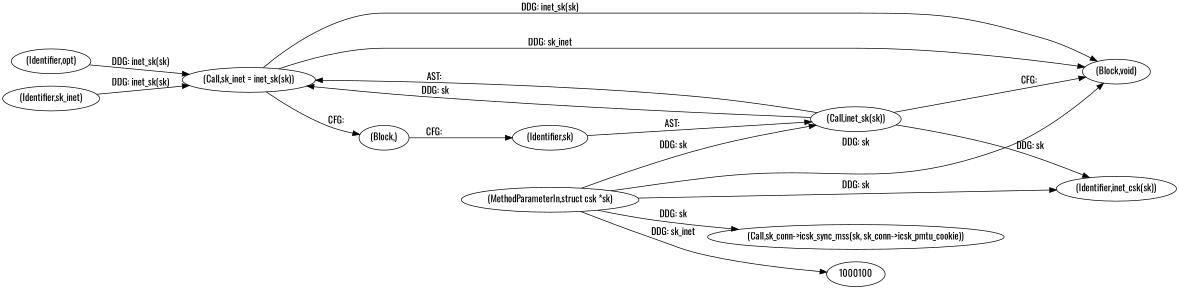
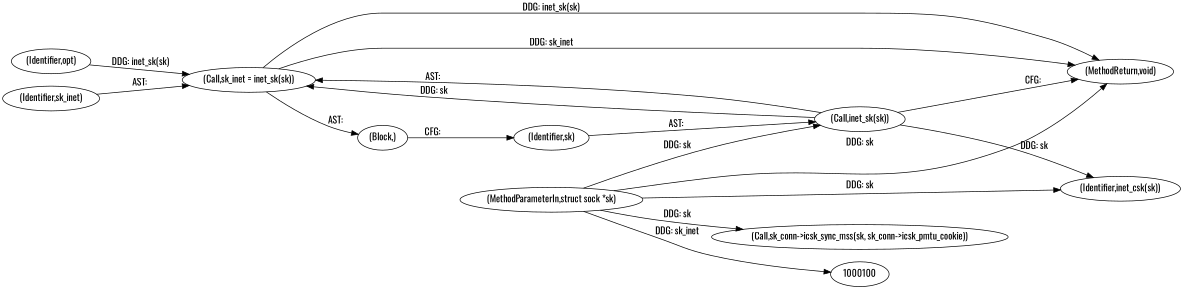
(1116, 72) -> (1120, 72)
(141, 83) -> (141, 83)
(337, 121) -> (337, 121)
(550, 200) -> (551, 200)
